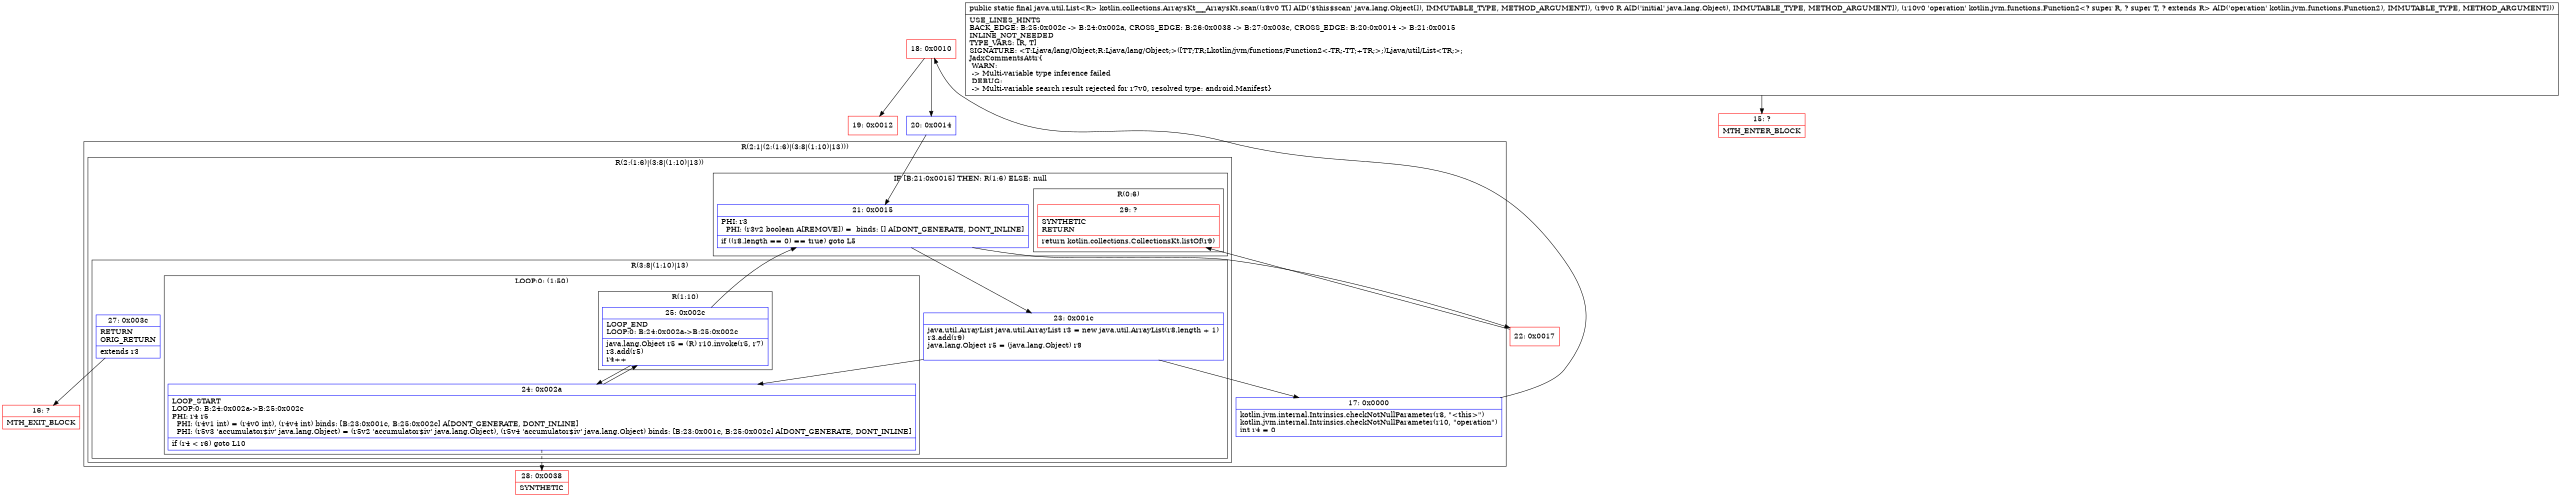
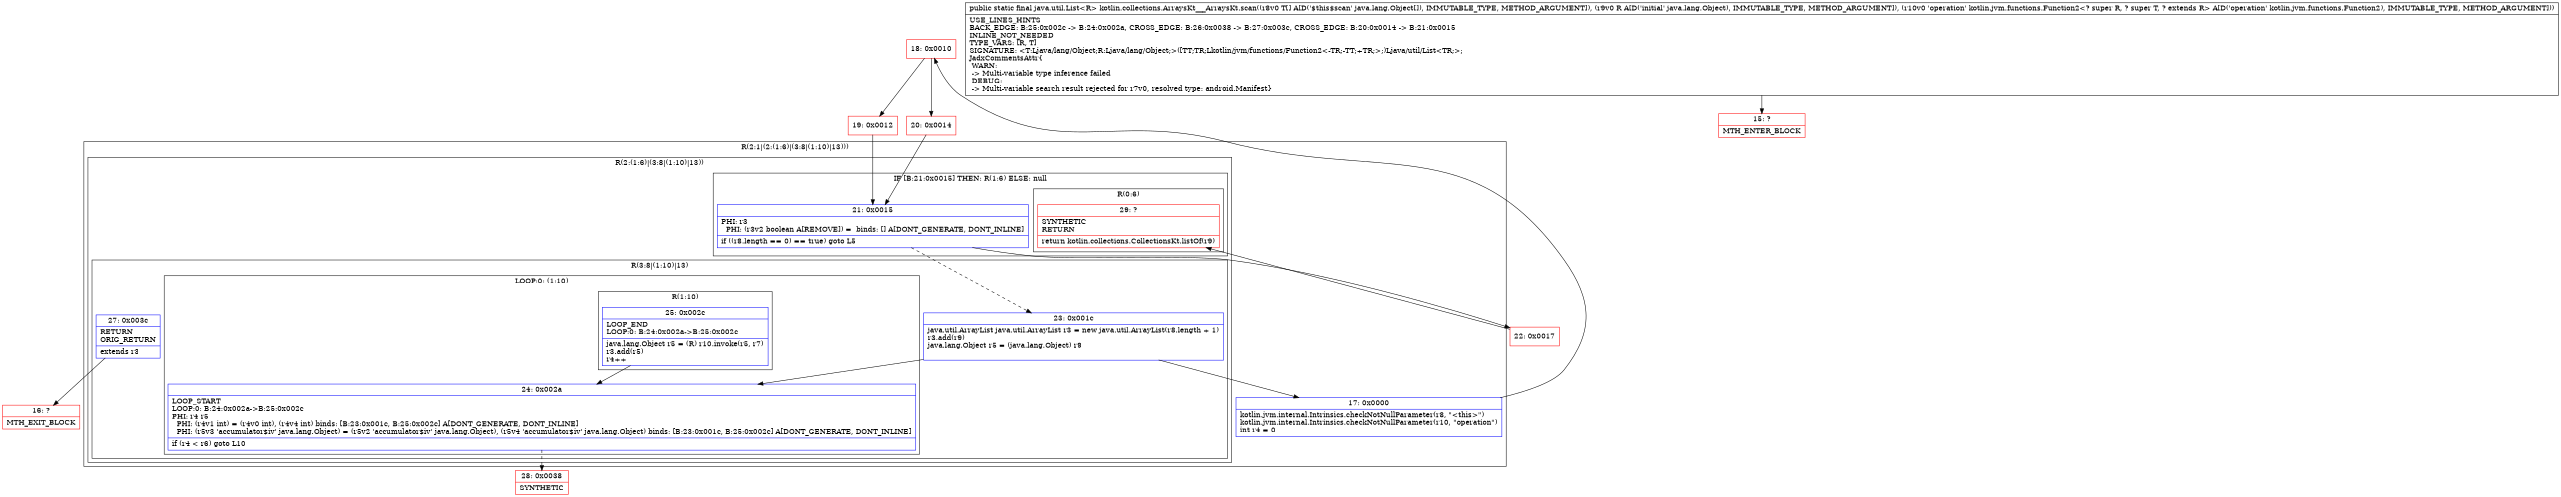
(931, 126) -> (931, 126)
(752, 272) -> (873, 167)
(969, 279) -> (969, 279)
(542, 282) -> (542, 282)
(618, 376) -> none
